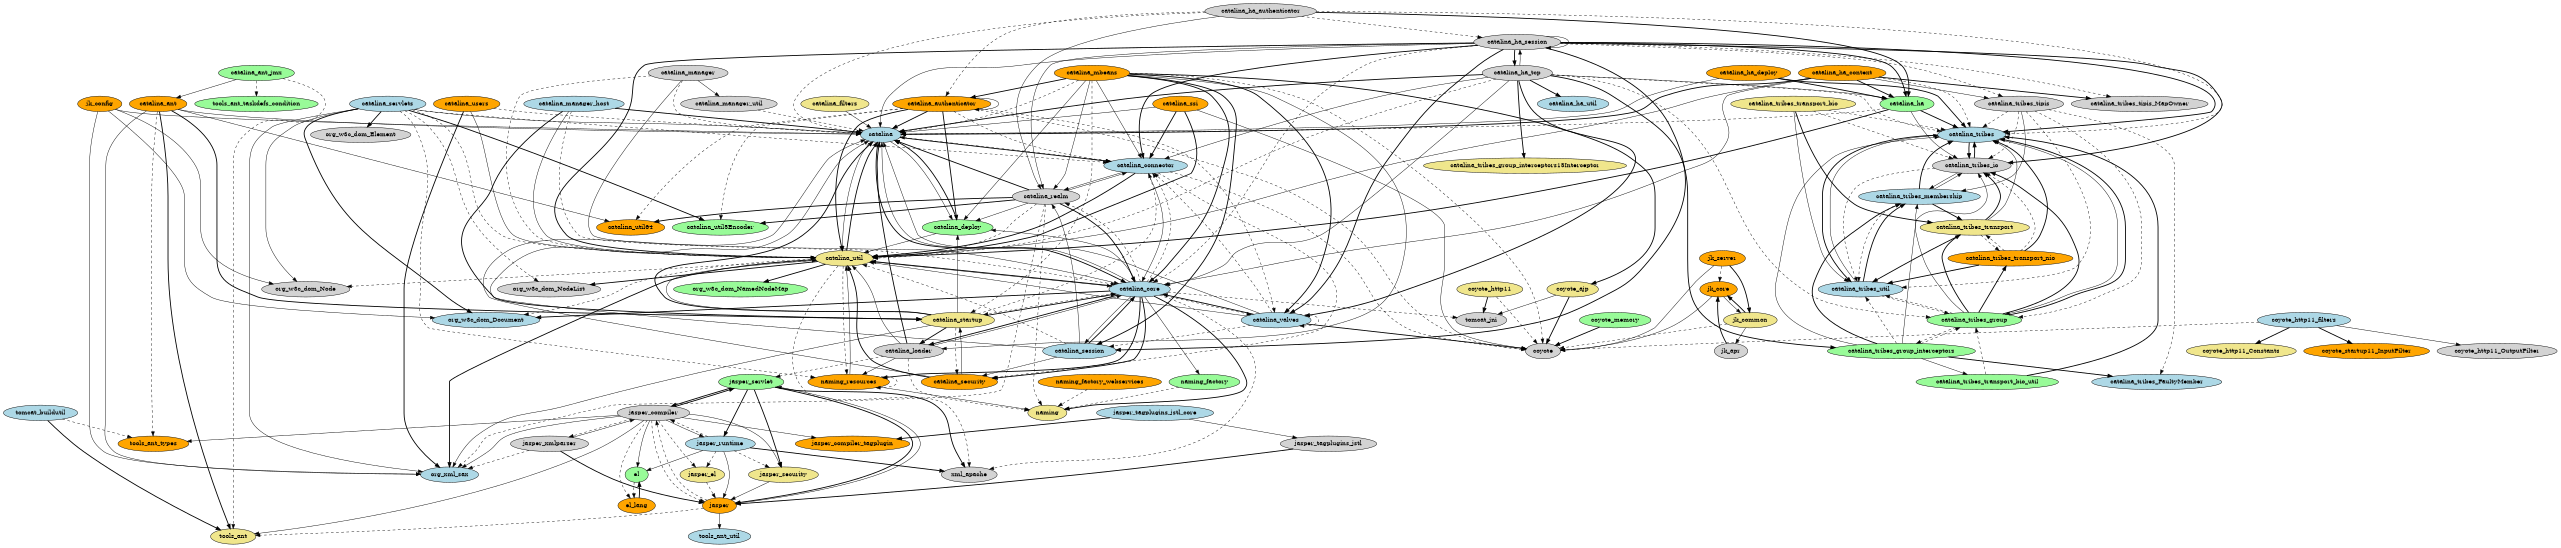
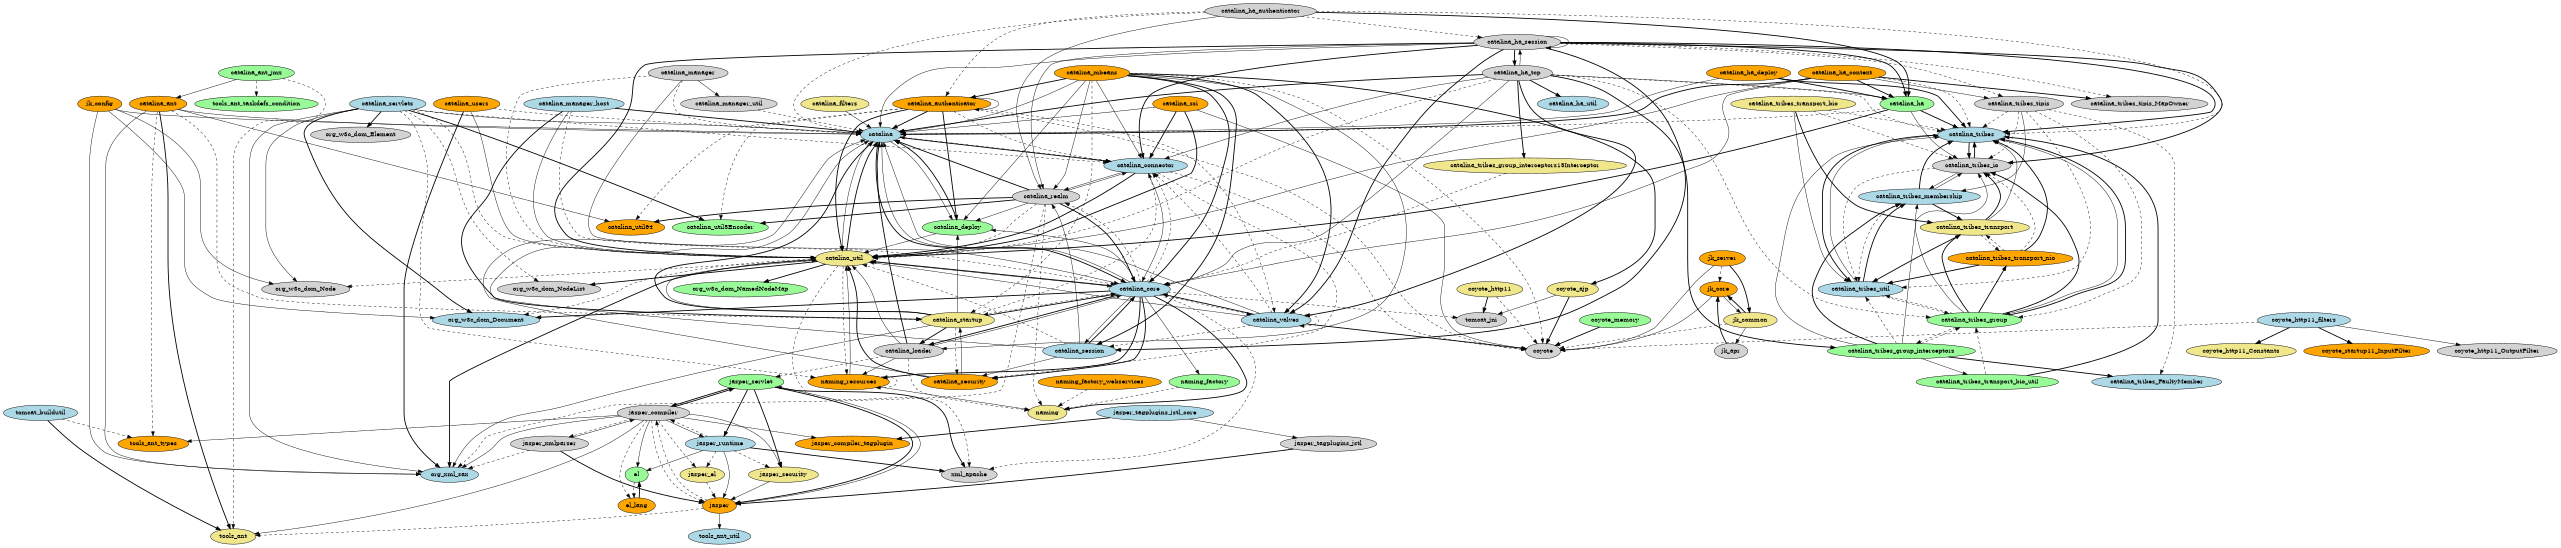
(1306, 108) -> (1339, 234)
(990, 115) -> (990, 115)
(473, 310) -> (473, 310)
